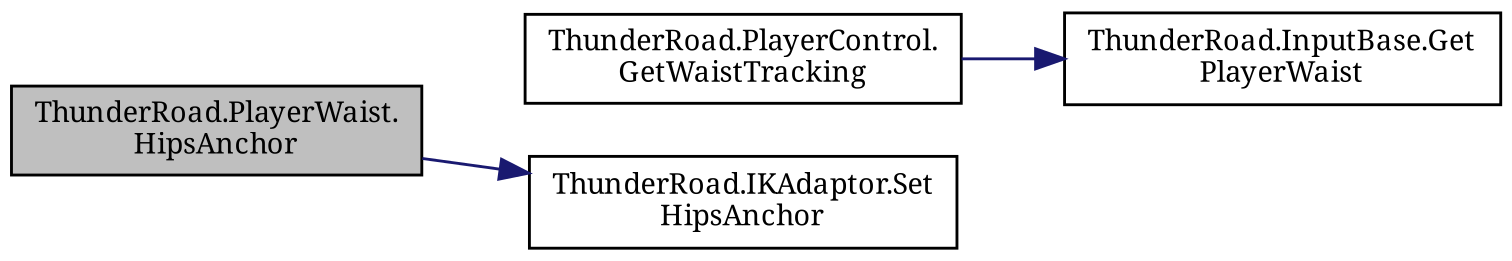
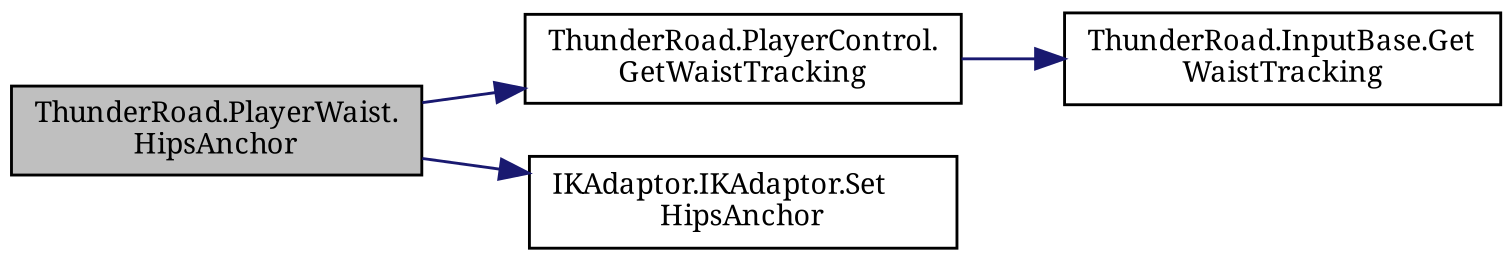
(1283, 59) -> (1283, 59)
none -> (459, 98)
(743, 202) -> (743, 202)
